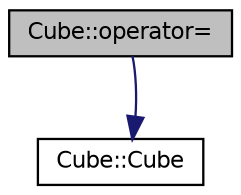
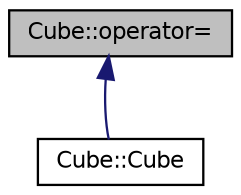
(136, 86) -> (105, 109)
